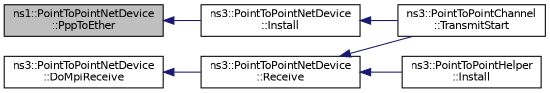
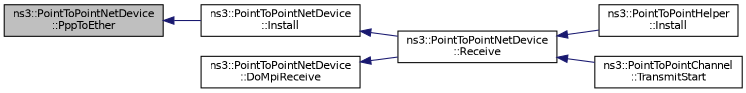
(84, 21) -> (84, 21)
(384, 21) -> (384, 34)
